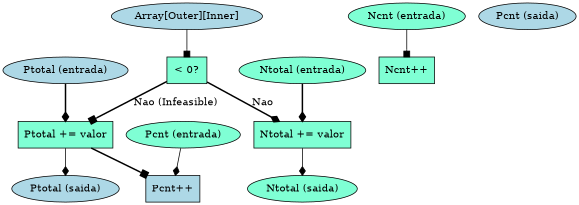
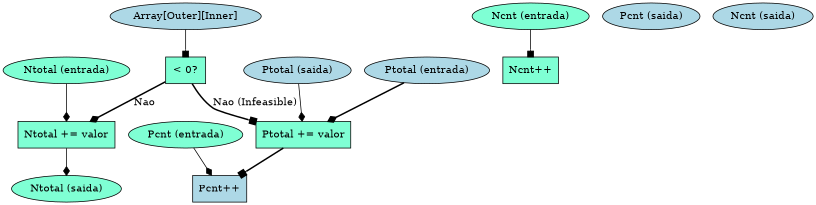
none -> (763, 16)
(302, 98) -> (66, 98)
(66, 157) -> (300, 98)
